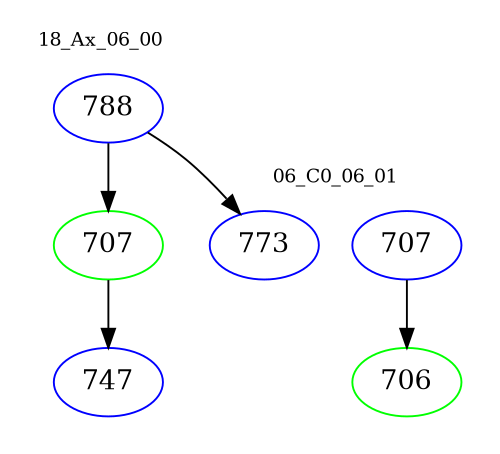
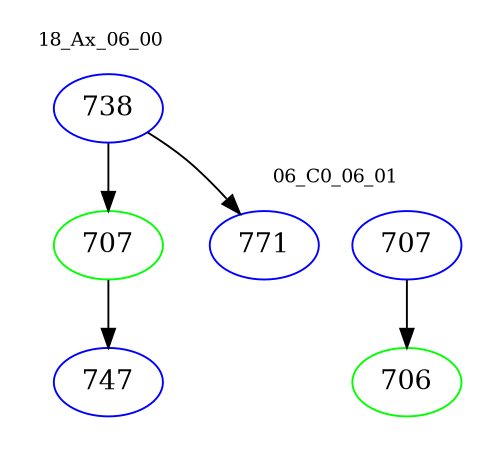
(108, 108) -> (108, 108)
(264, 245) -> (264, 245)
